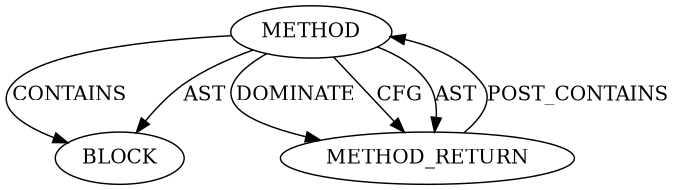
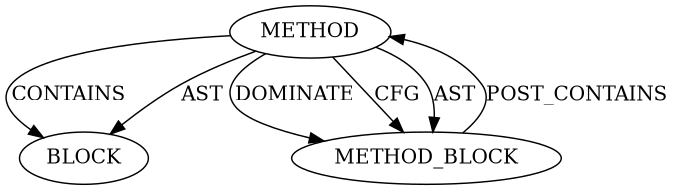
(427, 158) -> (426, 158)
